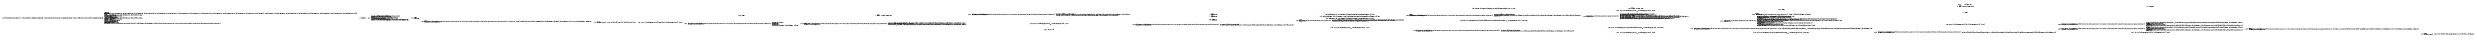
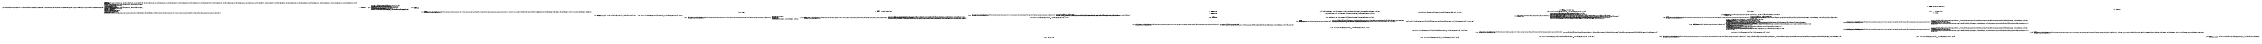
(1494, 31) -> none
